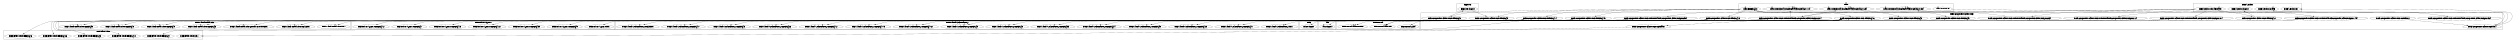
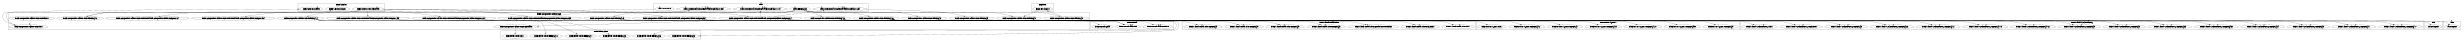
(2291, 9) -> none
(1309, 23) -> (2433, 23)
